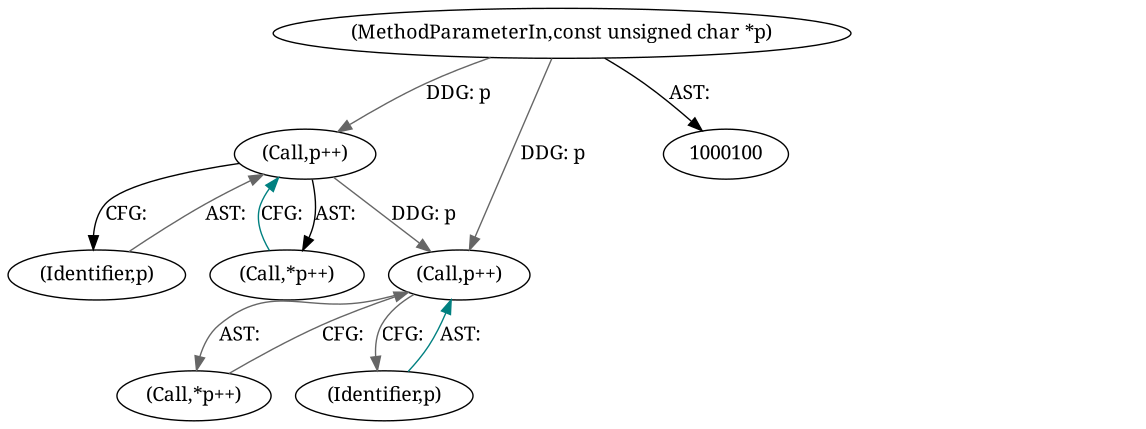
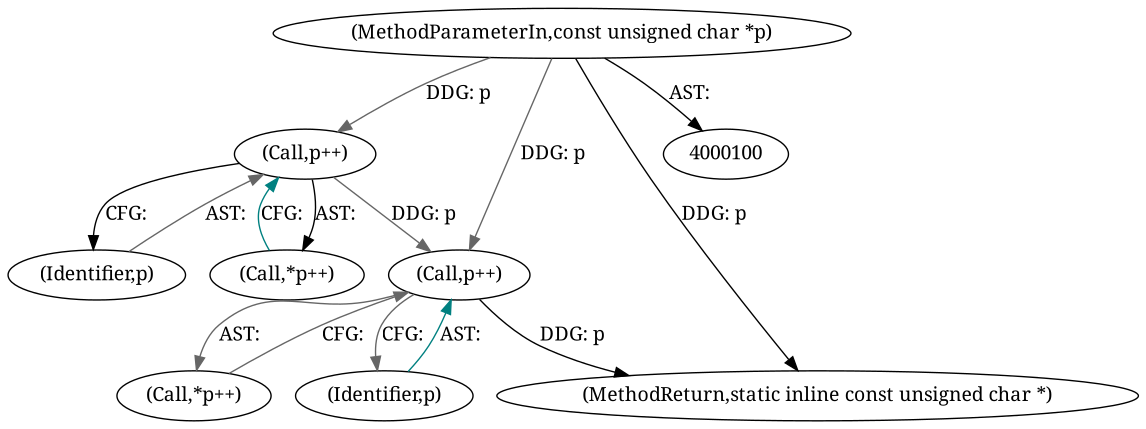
(726, 154) -> (726, 154)
none -> (818, 396)
